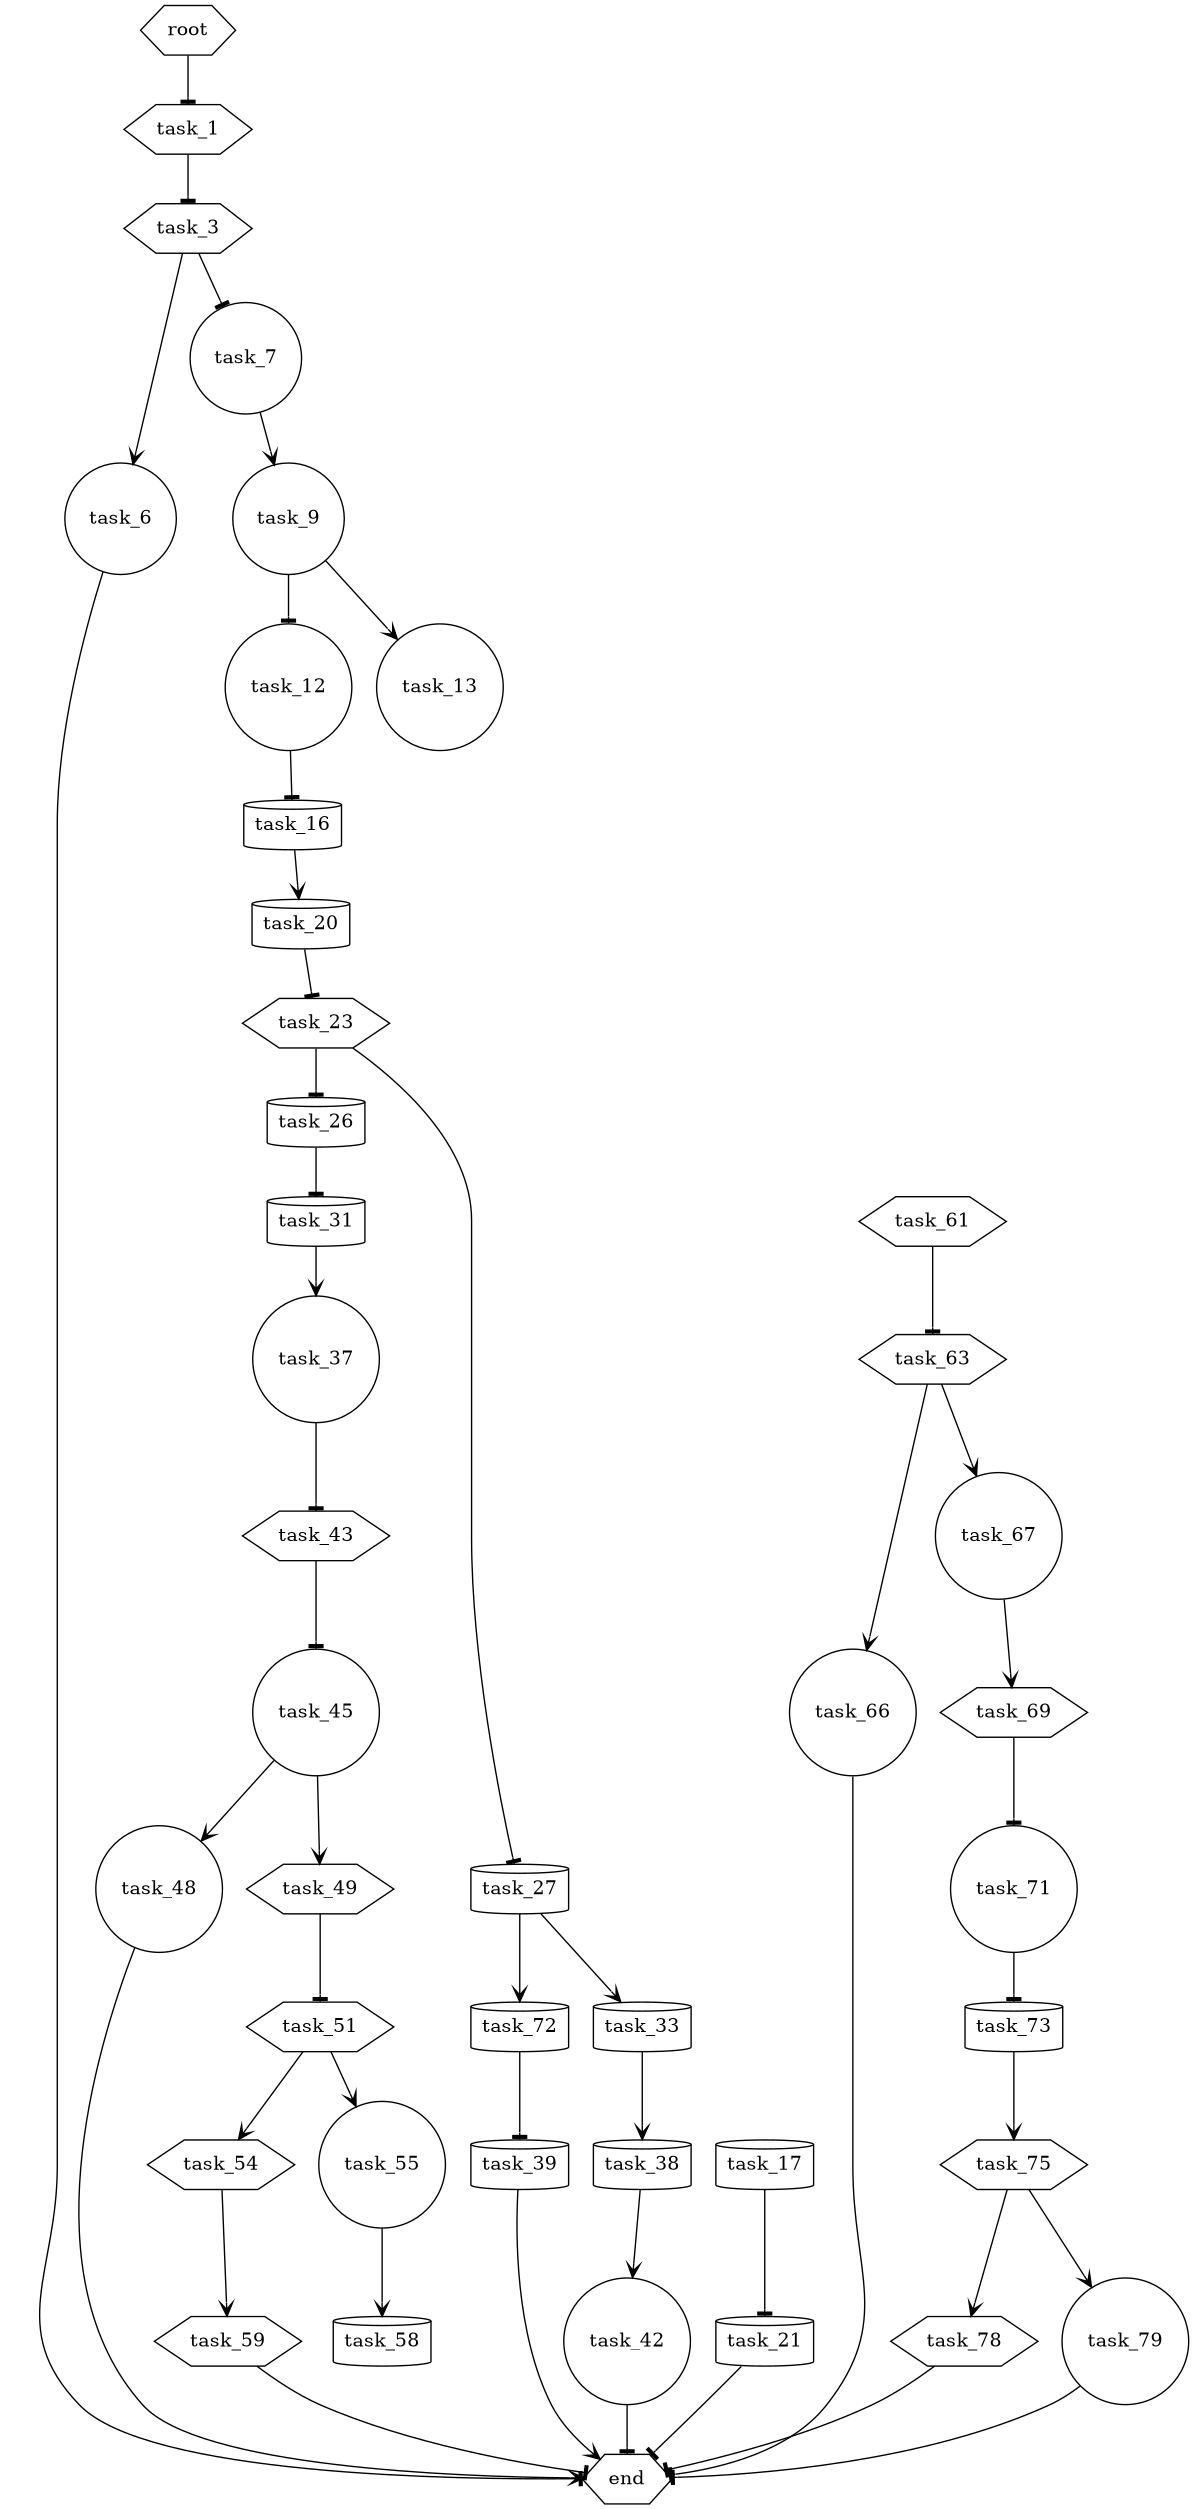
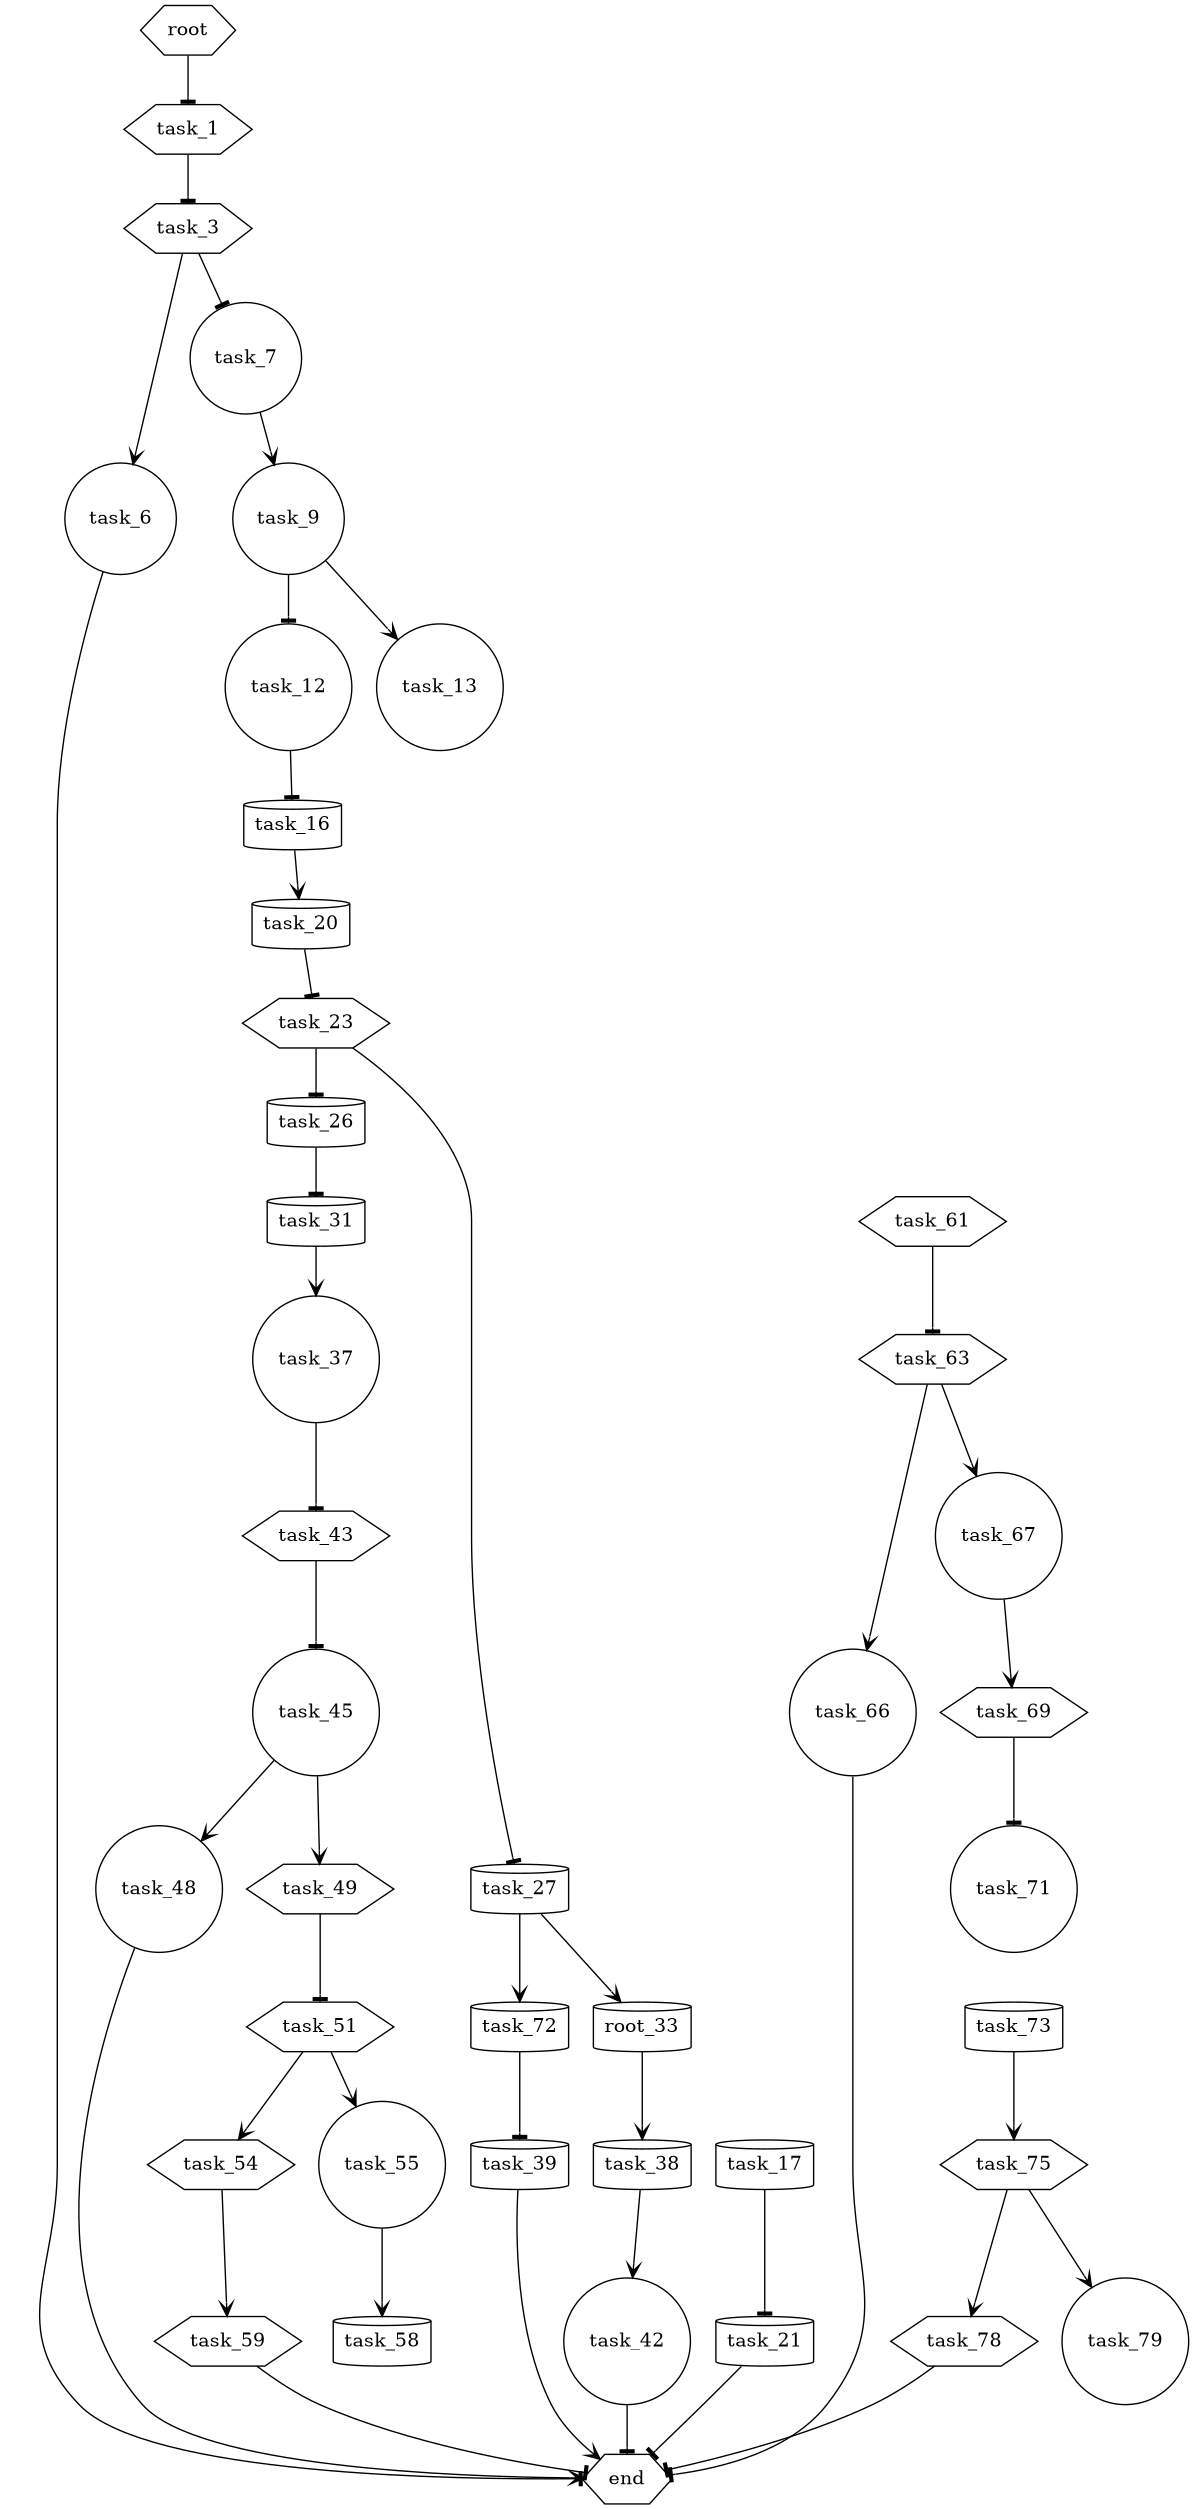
(1014, 1974) -> none
(642, 2027) -> (642, 2027)
(884, 2455) -> none
